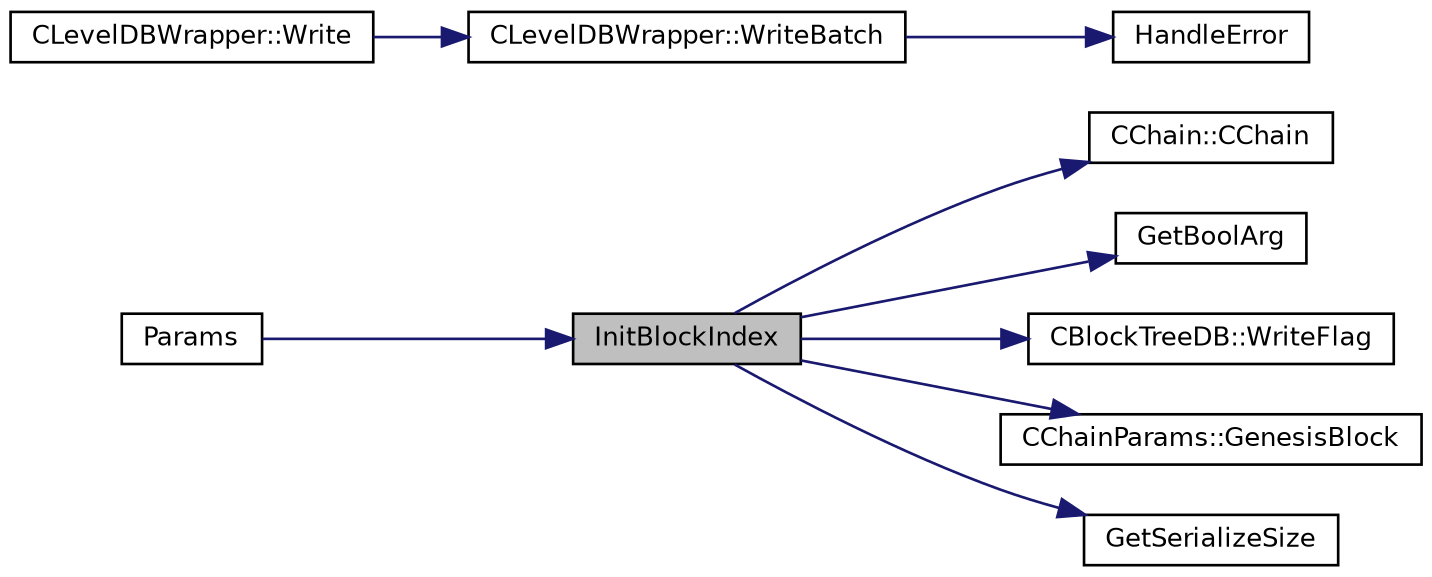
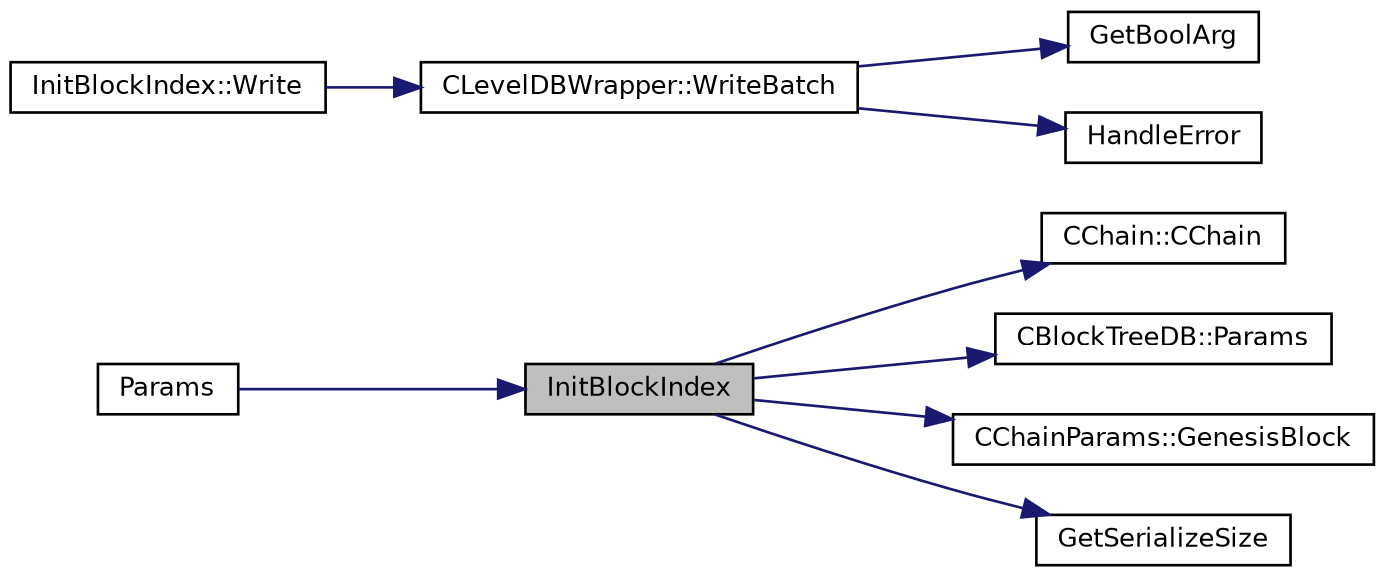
(192, 37) -> (168, 87)
(945, 289) -> (950, 58)
(1211, 339) -> (1163, 339)
